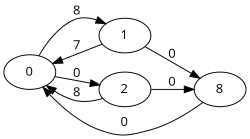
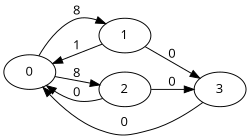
(77, 46) -> (77, 46)
(77, 74) -> (77, 74)
(220, 89) -> (220, 89)
(77, 93) -> (77, 93)
